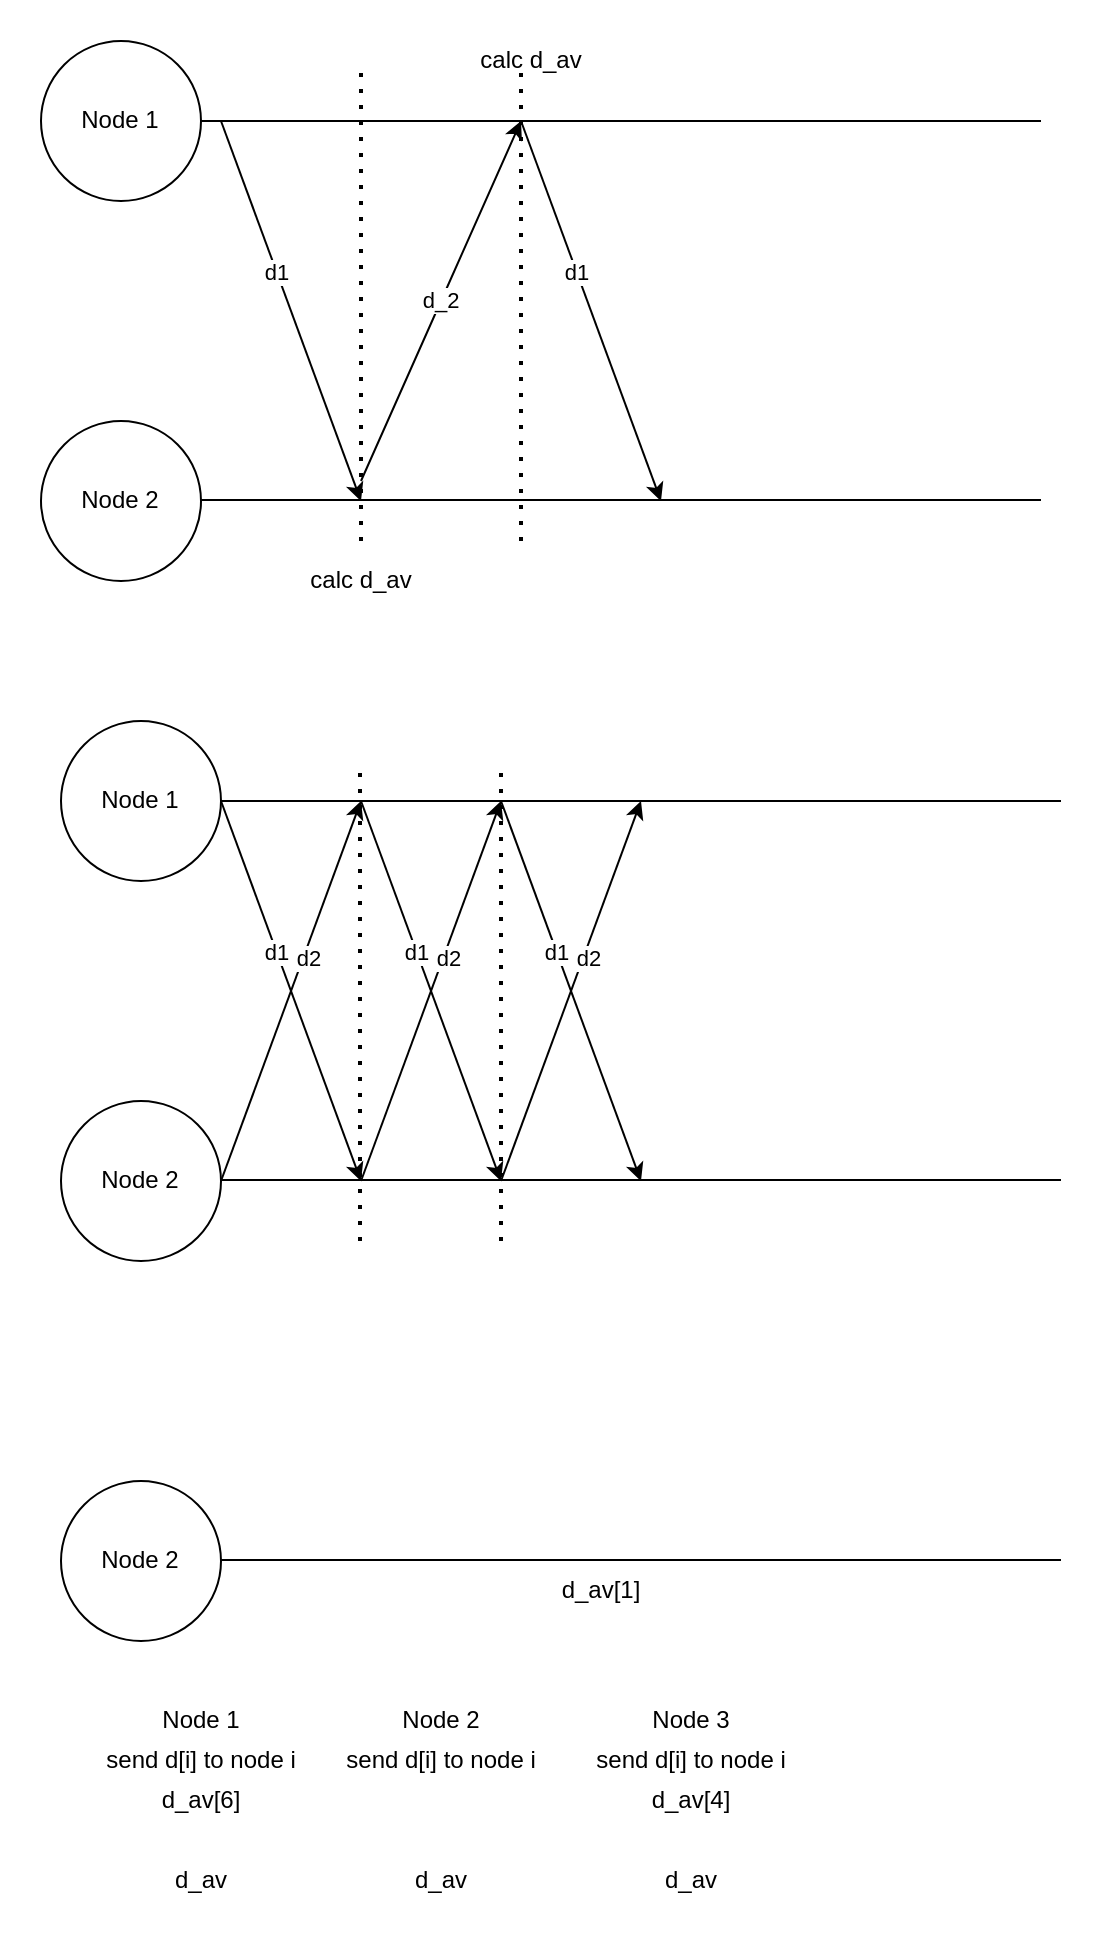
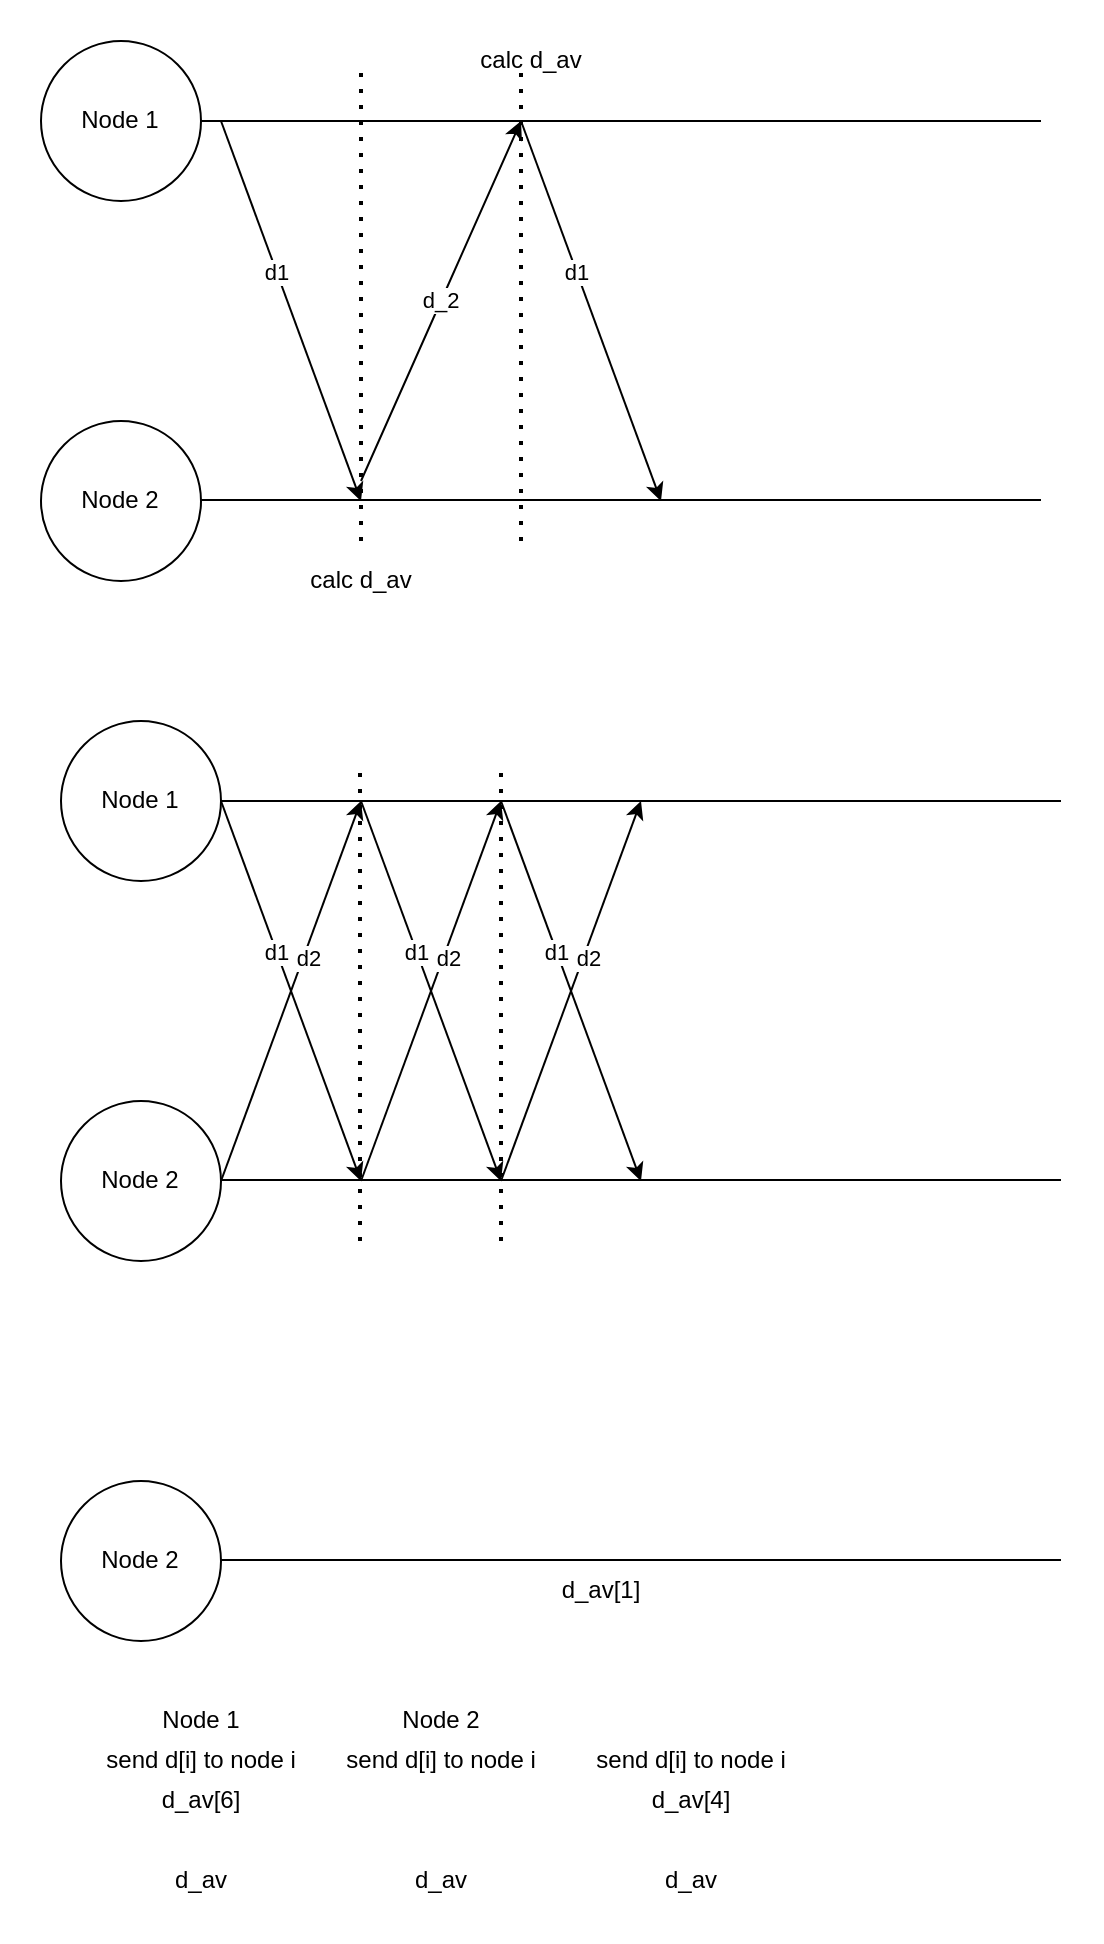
(691, 1721) -> none
